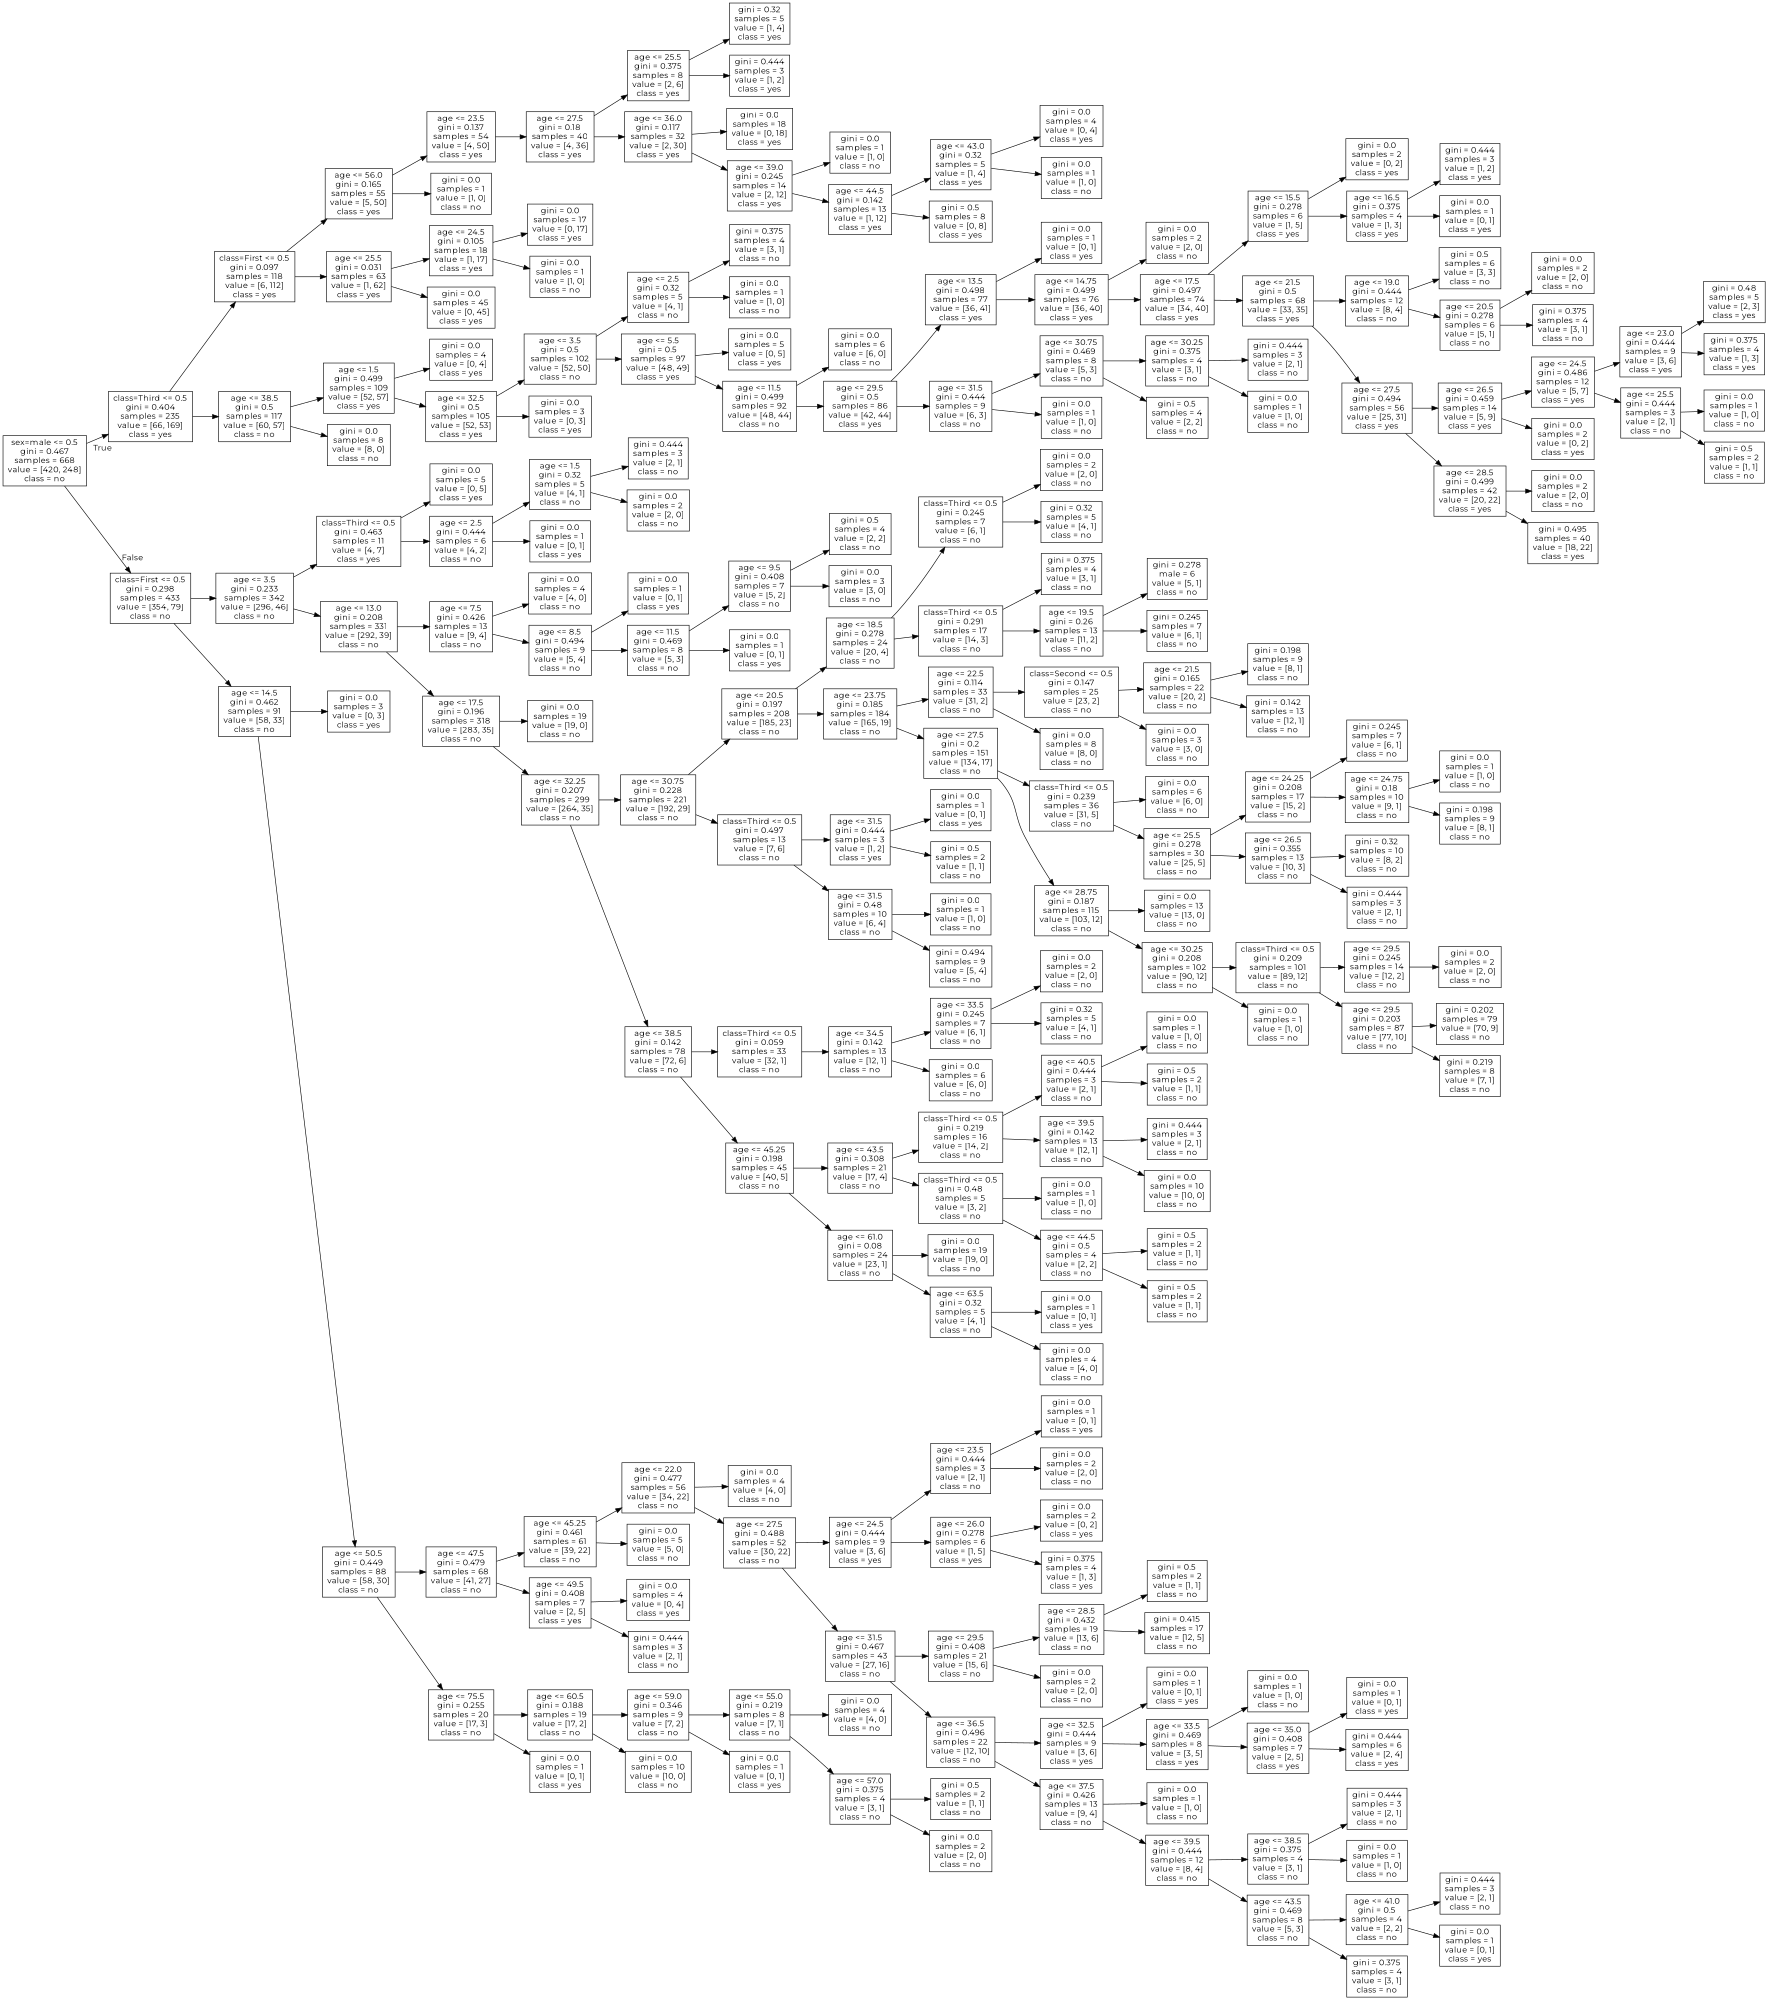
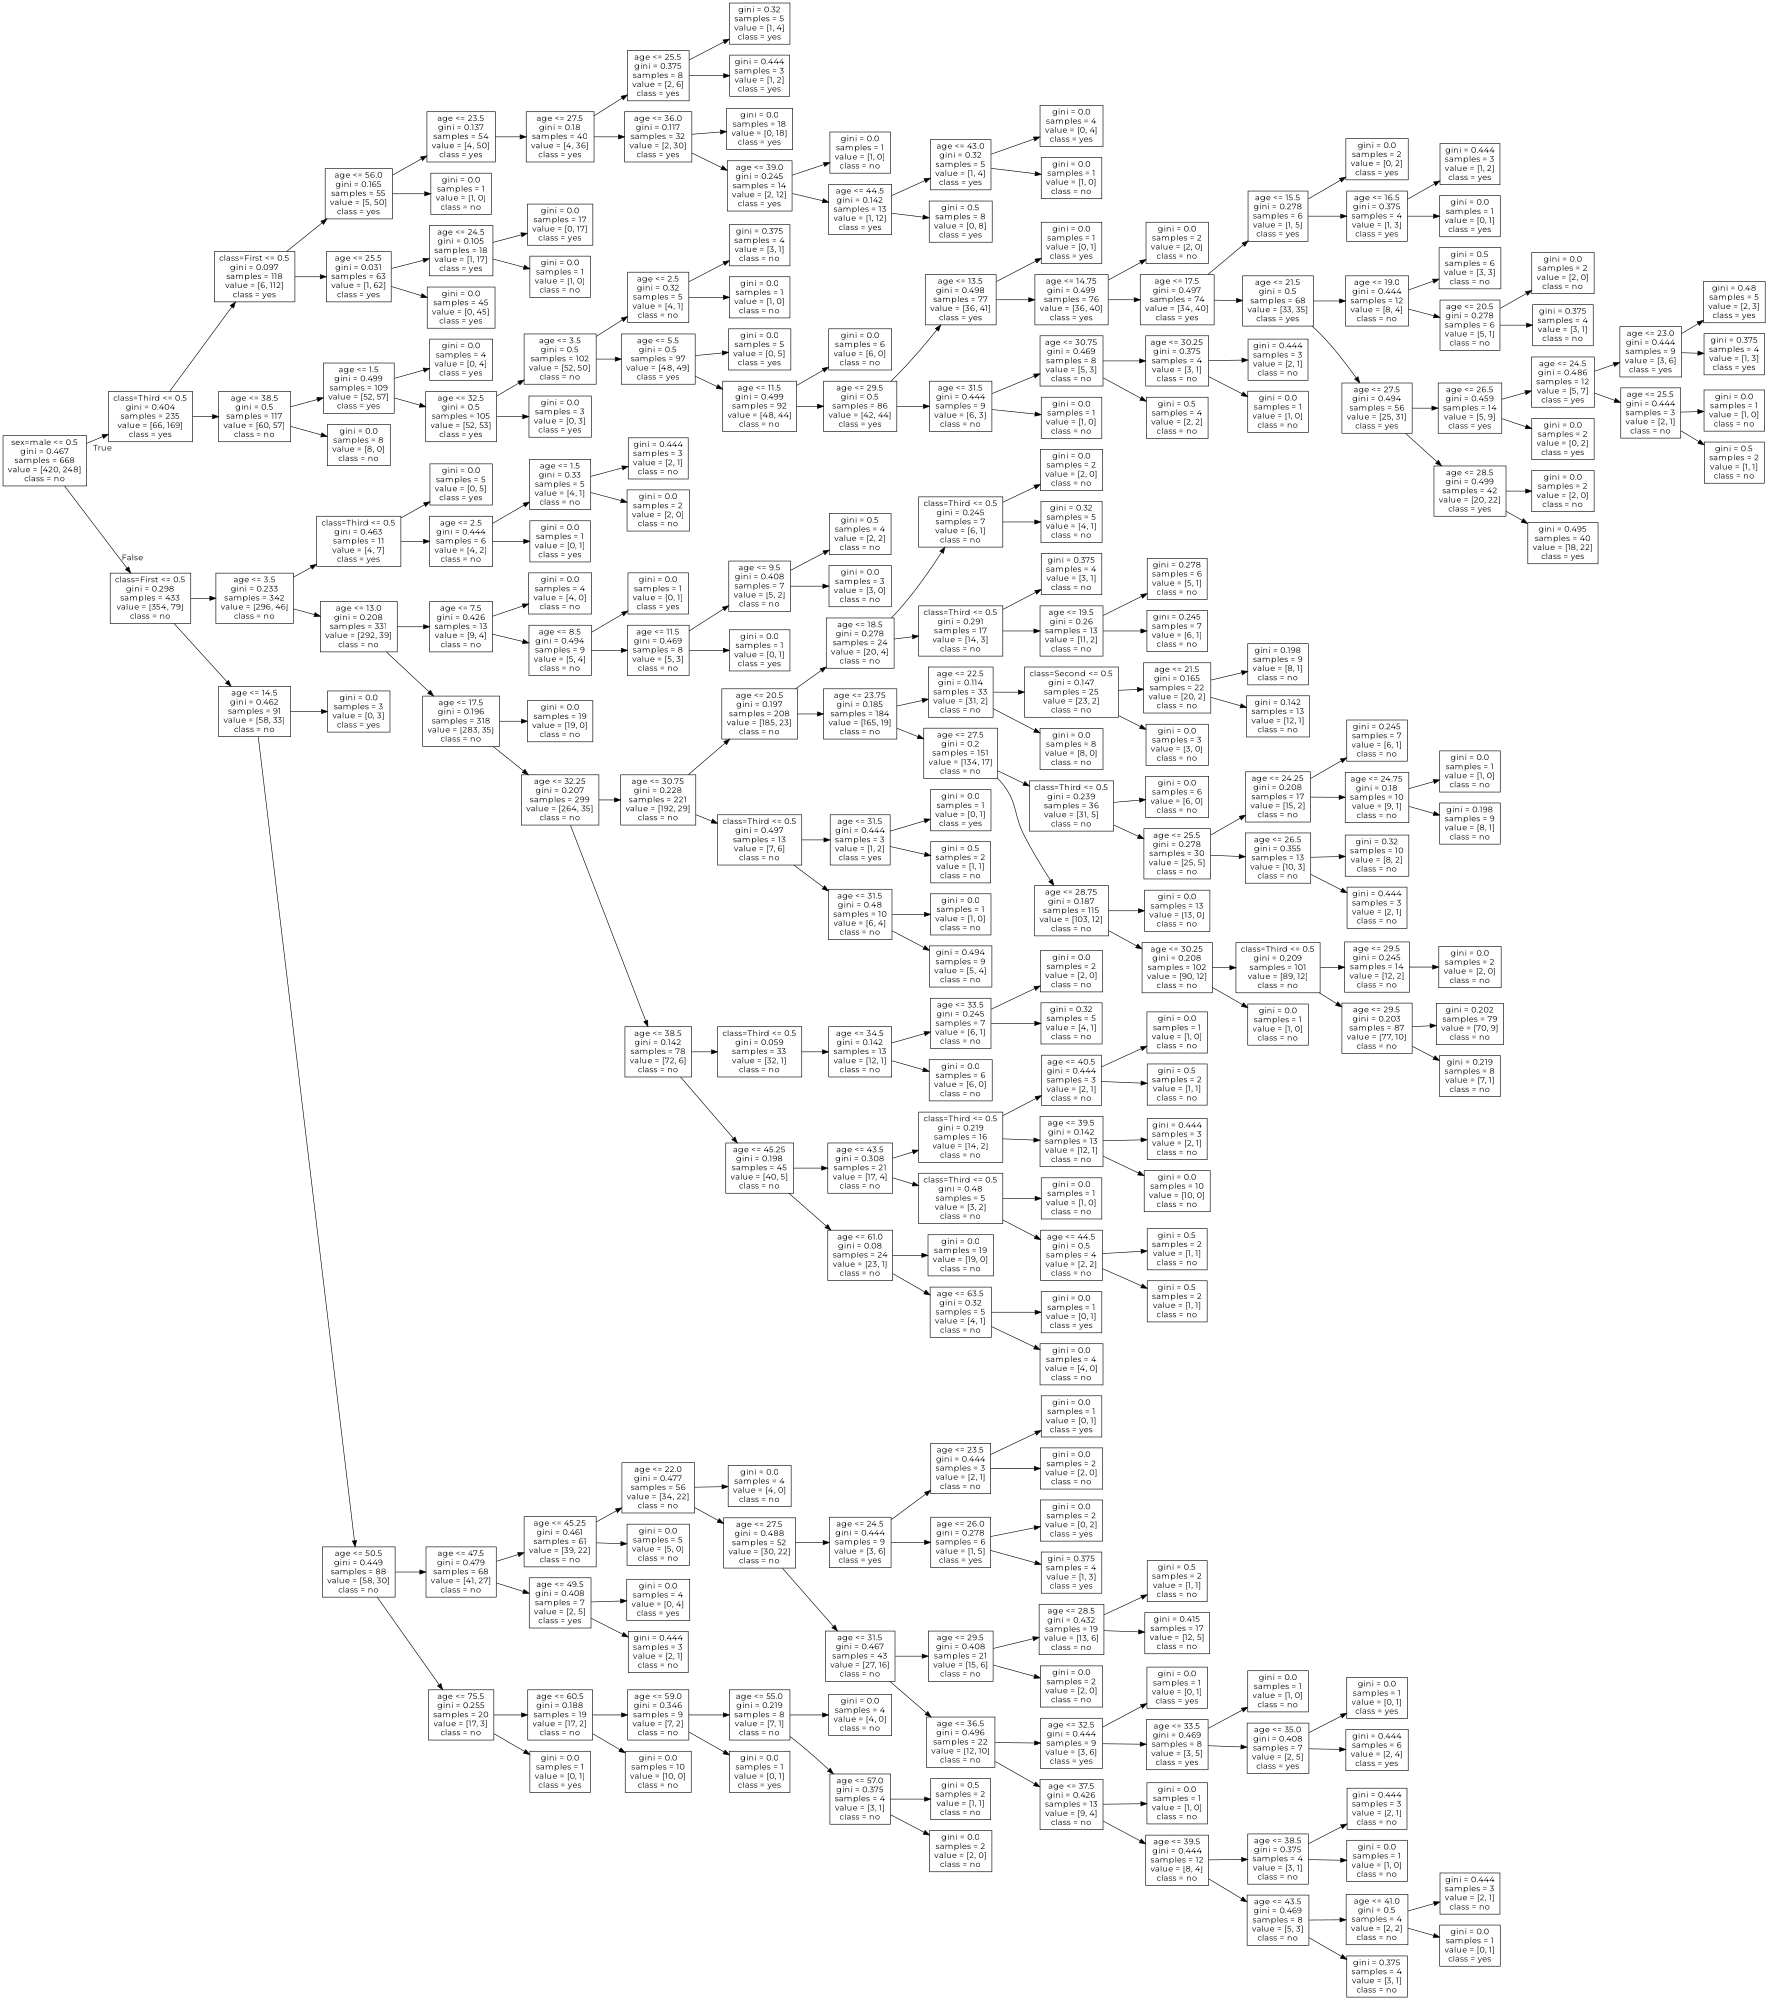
(560, 484) -> (560, 484)
(1177, 579) -> (1177, 579)
